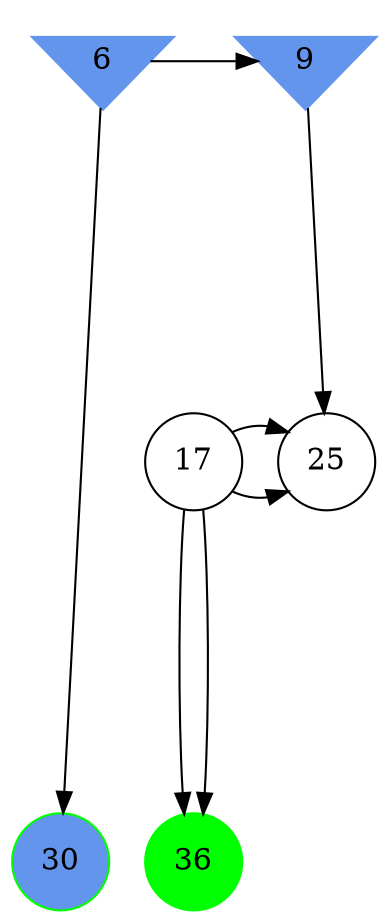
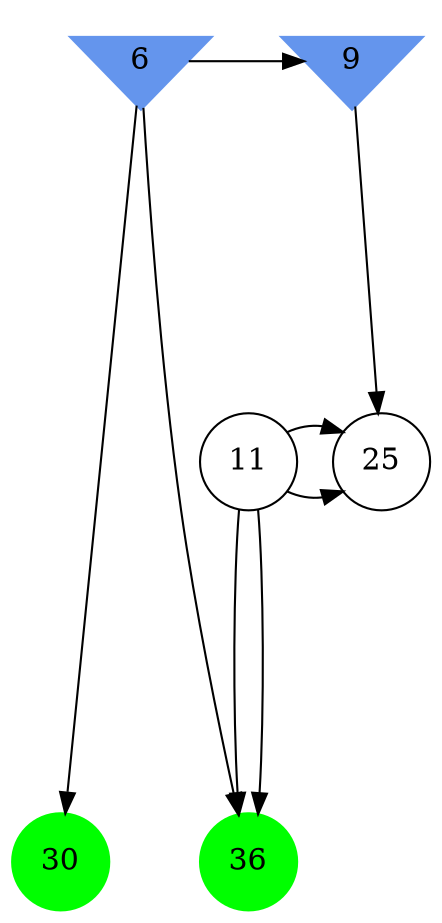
none -> (174, 453)
(194, 462) -> (249, 462)
(61, 862) -> (61, 862)
